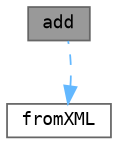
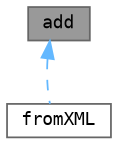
(71, 63) -> (47, 81)
